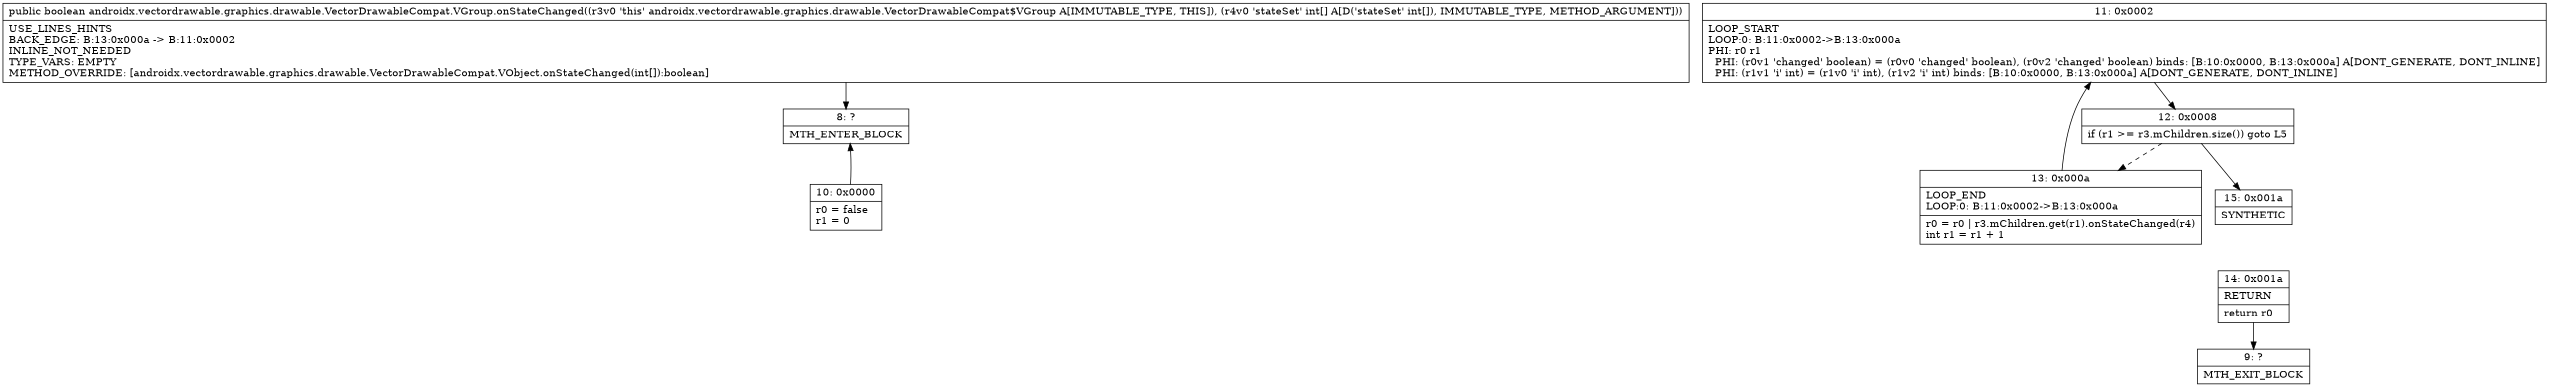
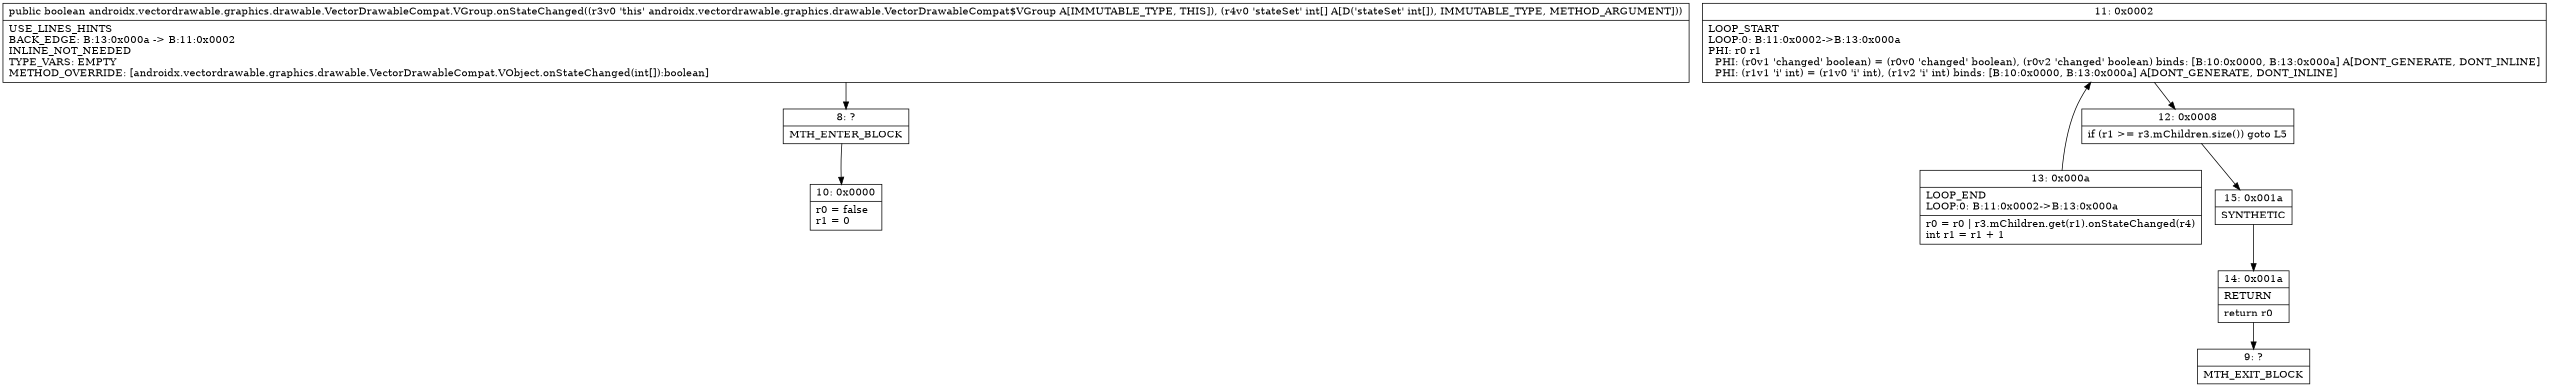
(2143, 155) -> none
(851, 168) -> (841, 160)
none -> (2254, 244)
